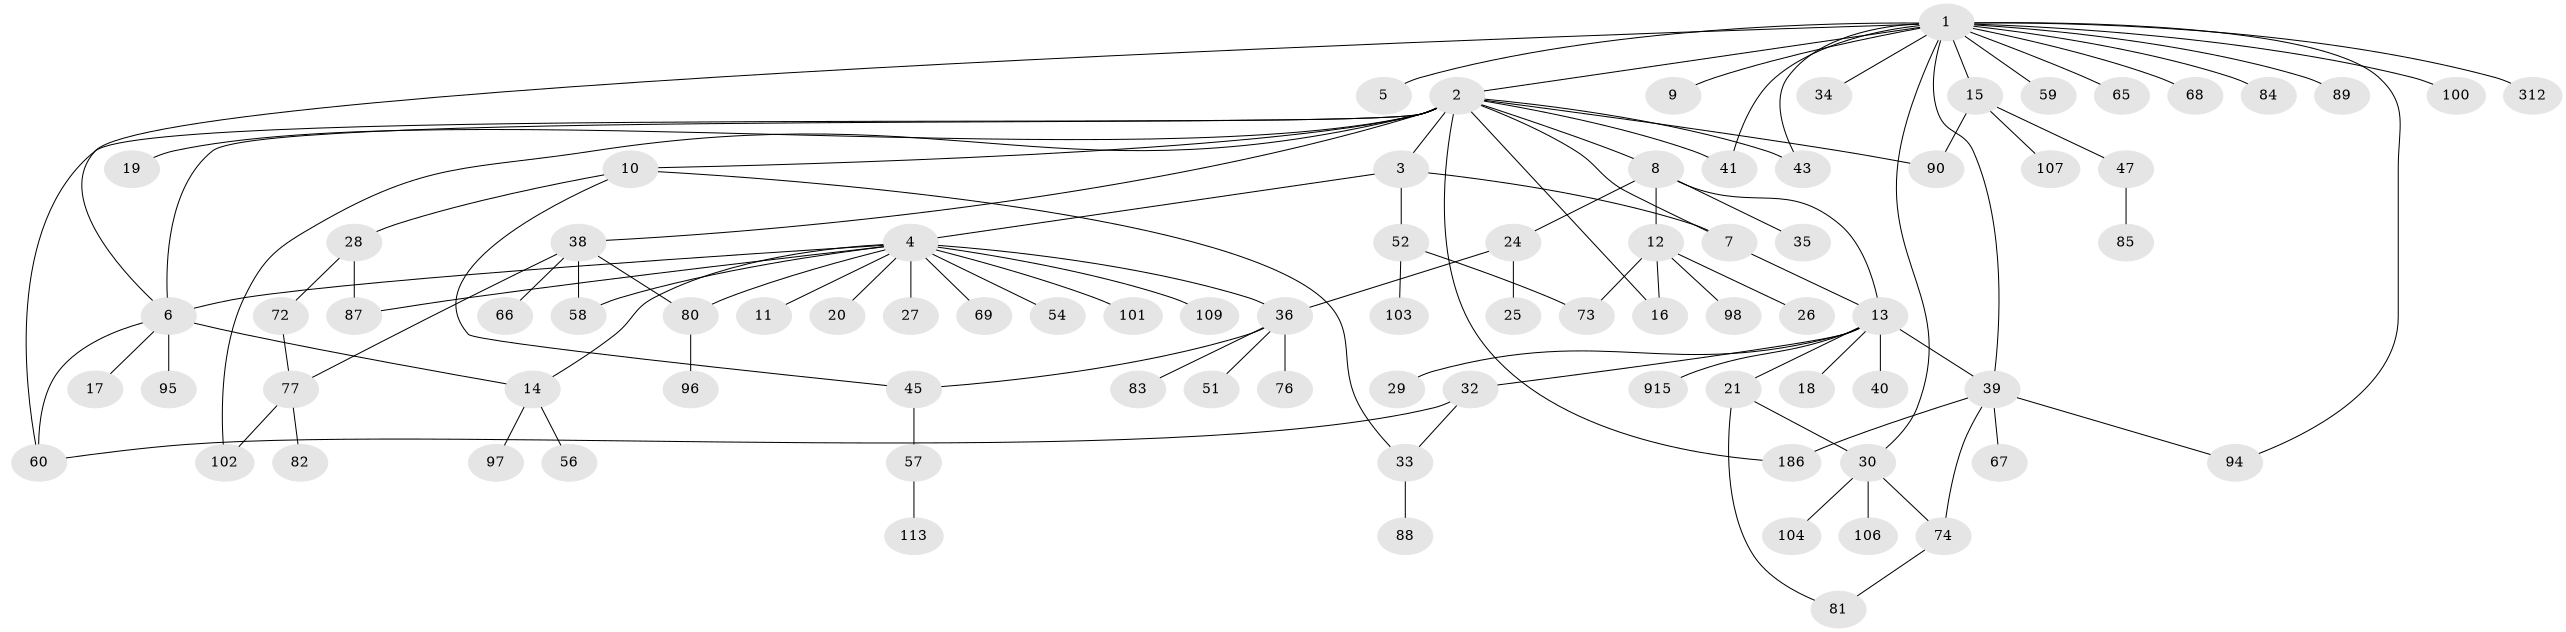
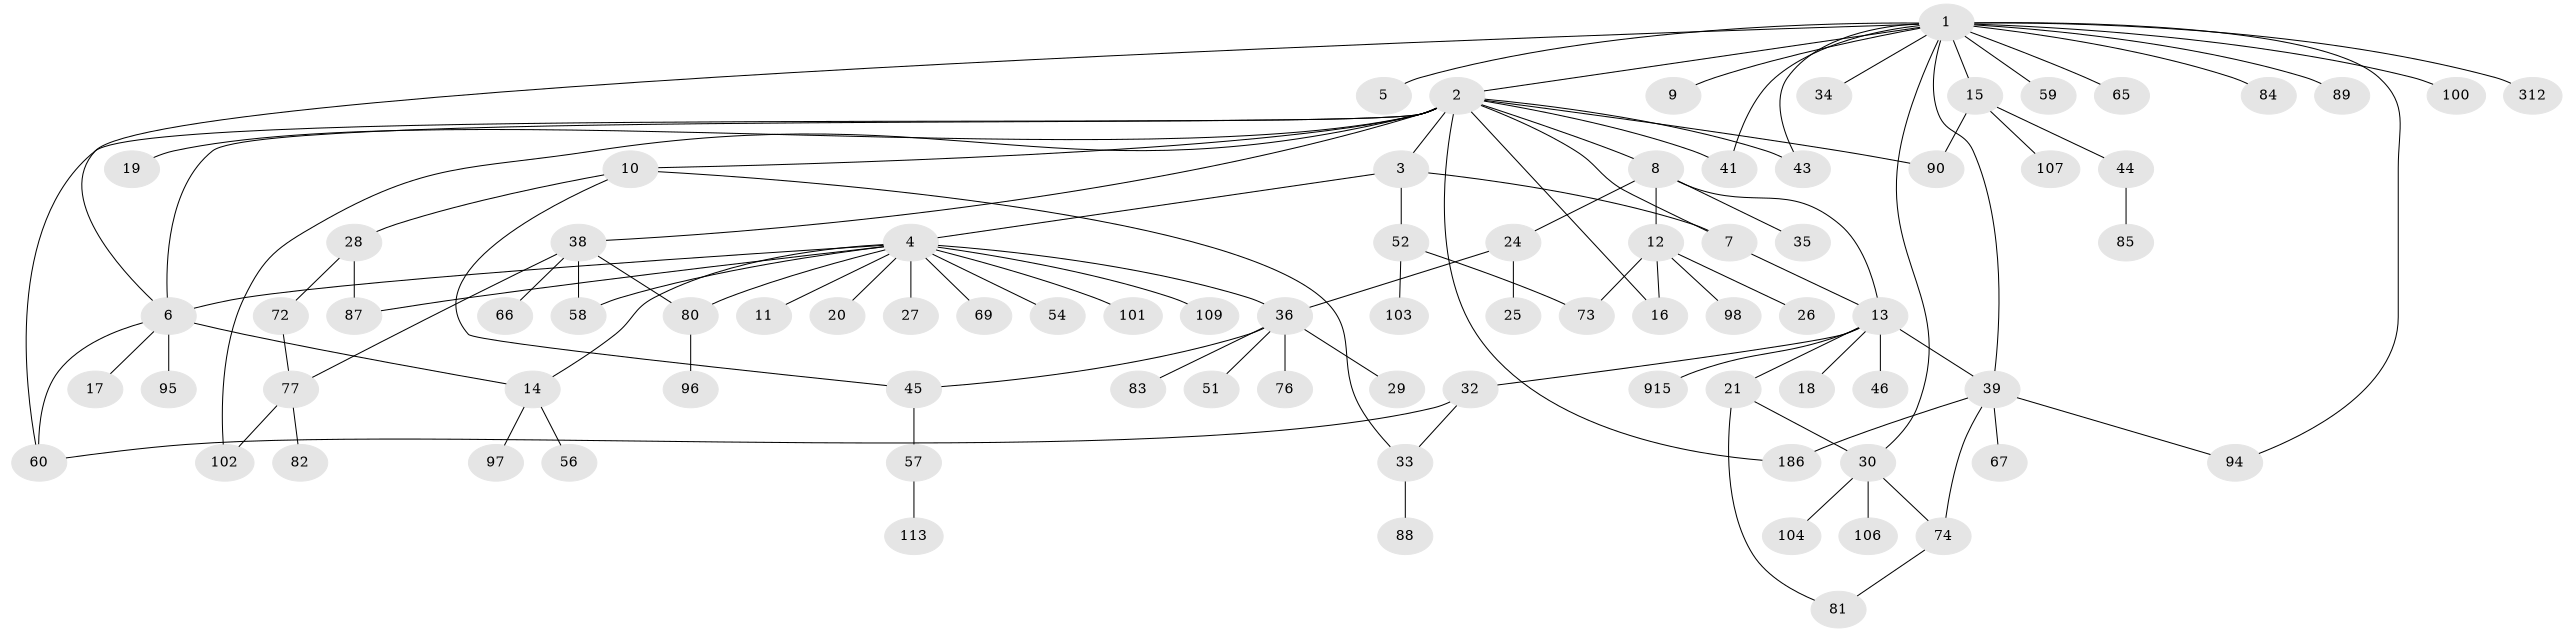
(2195, 96) -> none
(2126, 169) -> (2126, 169)
(1639, 353) -> (1339, 352)
(1880, 389) -> (1880, 389)
